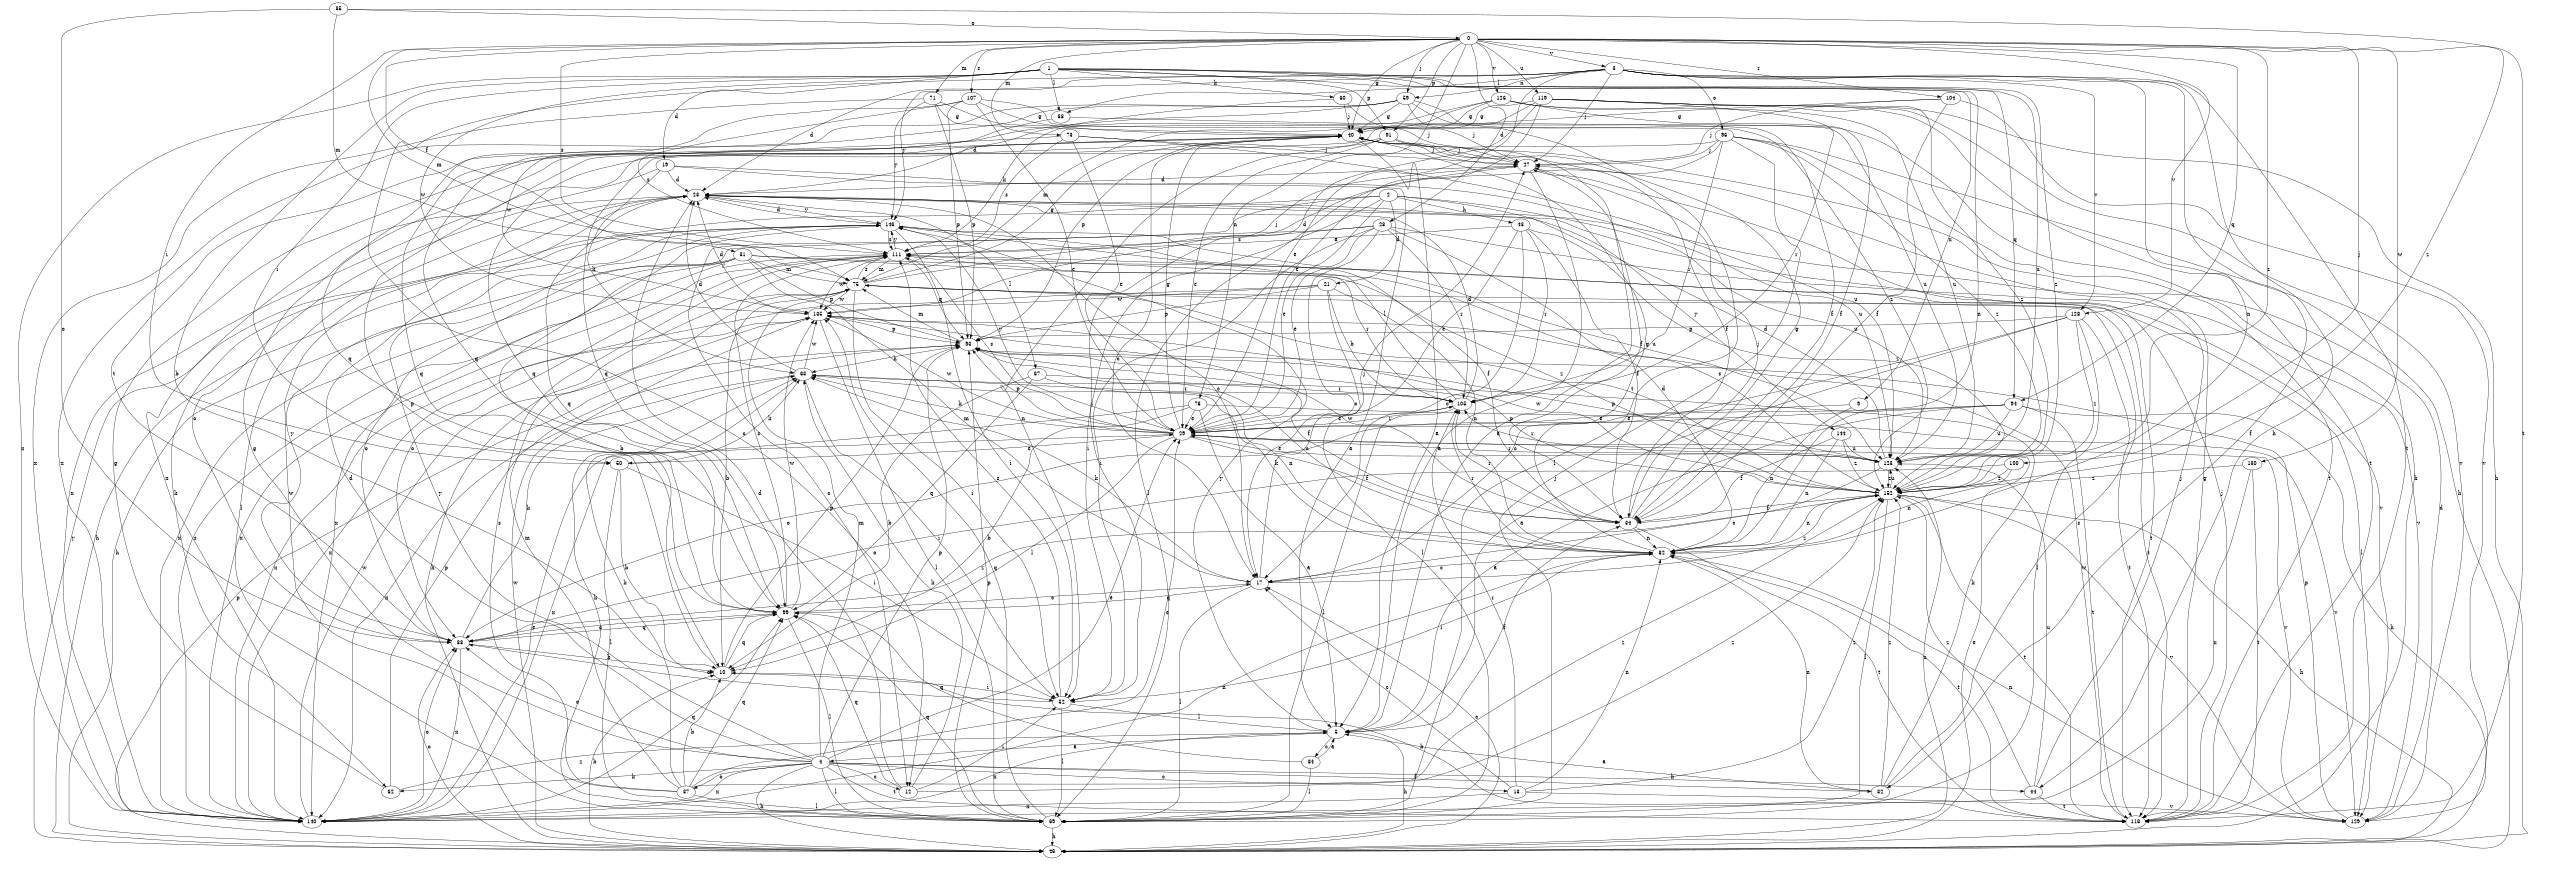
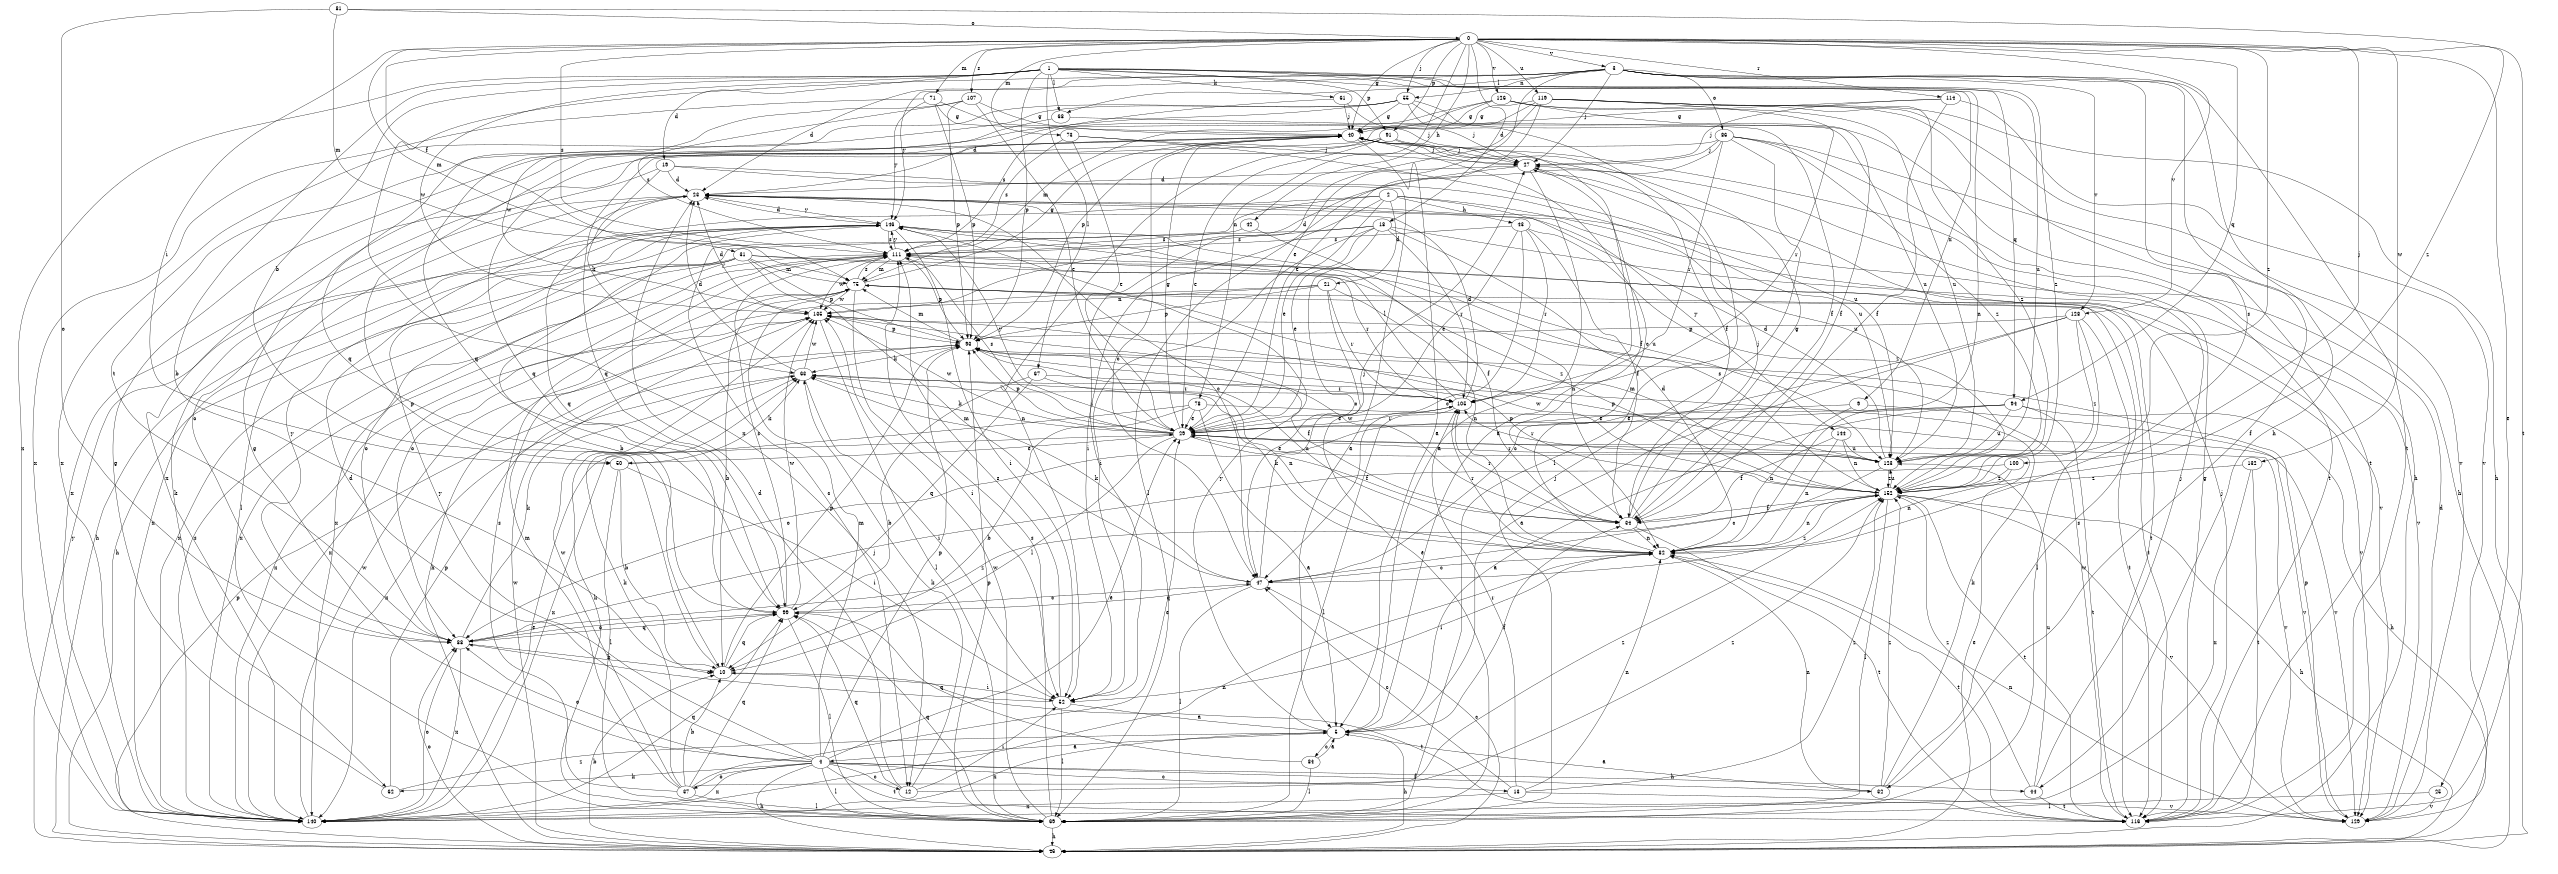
(339, 9) -> (339, 9)
(1343, 98) -> (1343, 98)
(1406, 98) -> (1406, 98)
(1951, 98) -> (1951, 98)
(1703, 128) -> none
(1724, 136) -> (1724, 136)
(1004, 180) -> (1004, 180)
none -> (1026, 194)
(910, 218) -> (1086, 220)
(1274, 220) -> none
none -> (1249, 225)
(1382, 225) -> (1382, 225)
(1336, 240) -> (1336, 240)
(408, 244) -> none
(277, 270) -> (277, 270)
(940, 300) -> (940, 300)
(1120, 300) -> (1120, 300)
(2249, 315) -> (2249, 315)
(1352, 344) -> (1352, 344)
(1647, 344) -> (1647, 344)
(895, 359) -> (895, 359)
none -> (269, 366)
(1632, 389) -> (1632, 389)
(744, 434) -> (744, 434)
none -> (2216, 441)
(1856, 464) -> (1856, 464)
(2252, 464) -> (2252, 464)
(288, 486) -> (561, 498)
none -> (1011, 518)
(875, 553) -> (875, 553)
(1423, 553) -> (1423, 553)
(2361, 553) -> (2361, 553)
(995, 568) -> (995, 568)
(1259, 583) -> (1259, 583)
(1199, 717) -> (1199, 717)
(1422, 747) -> (1422, 747)
none -> (2438, 792)
(1682, 837) -> none
